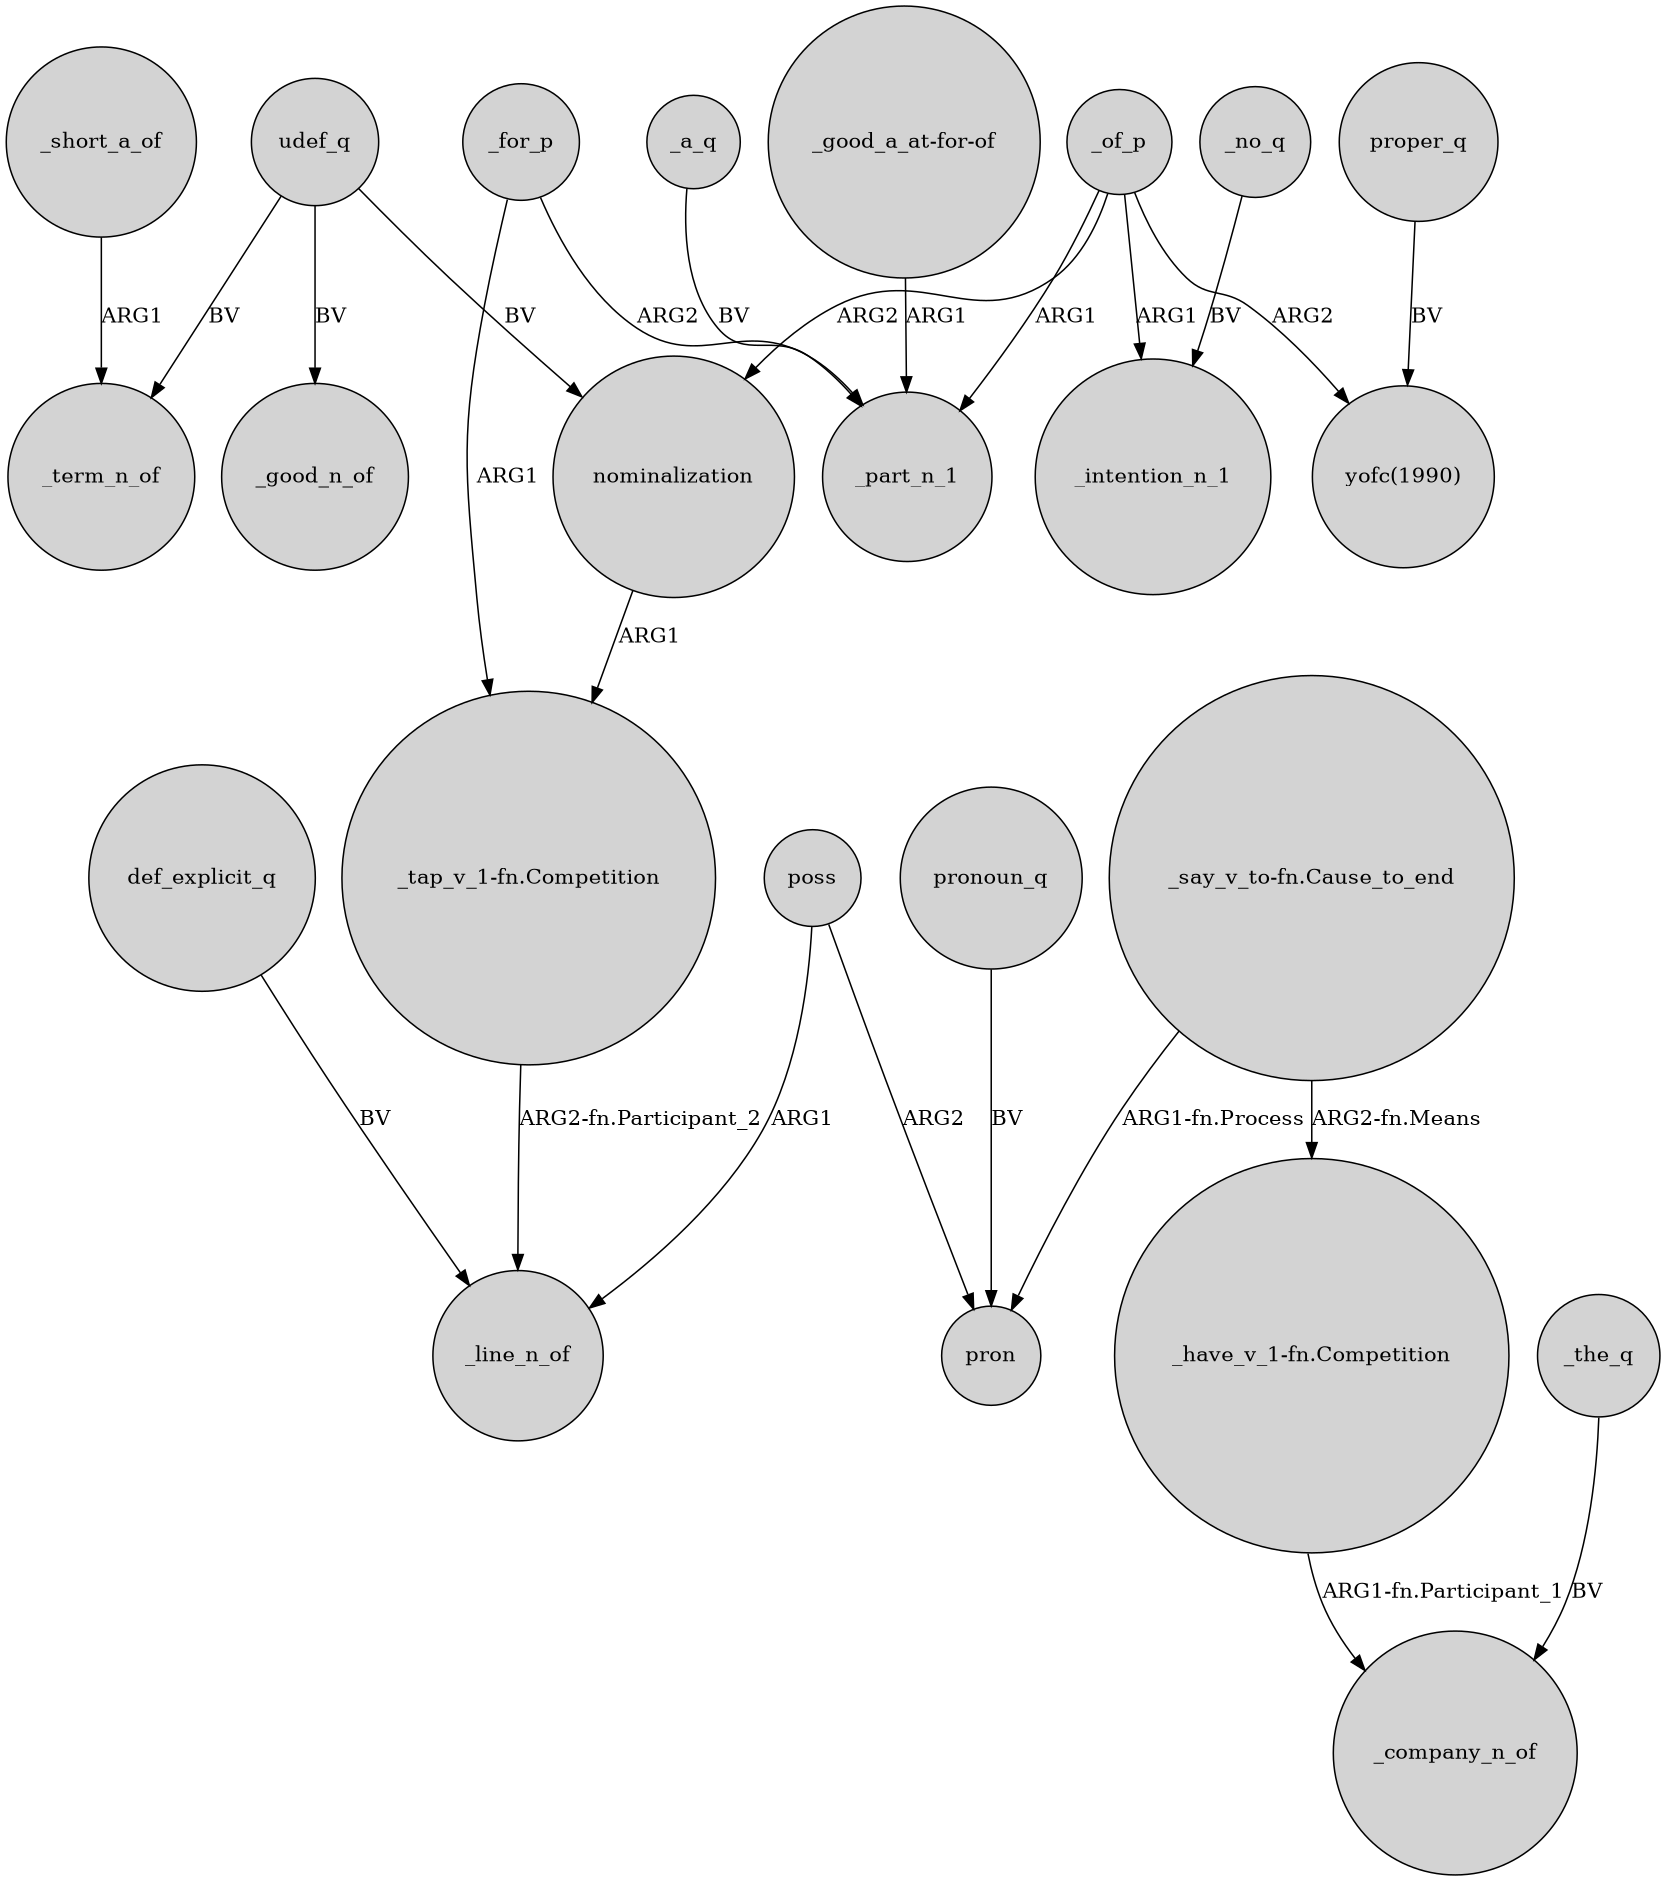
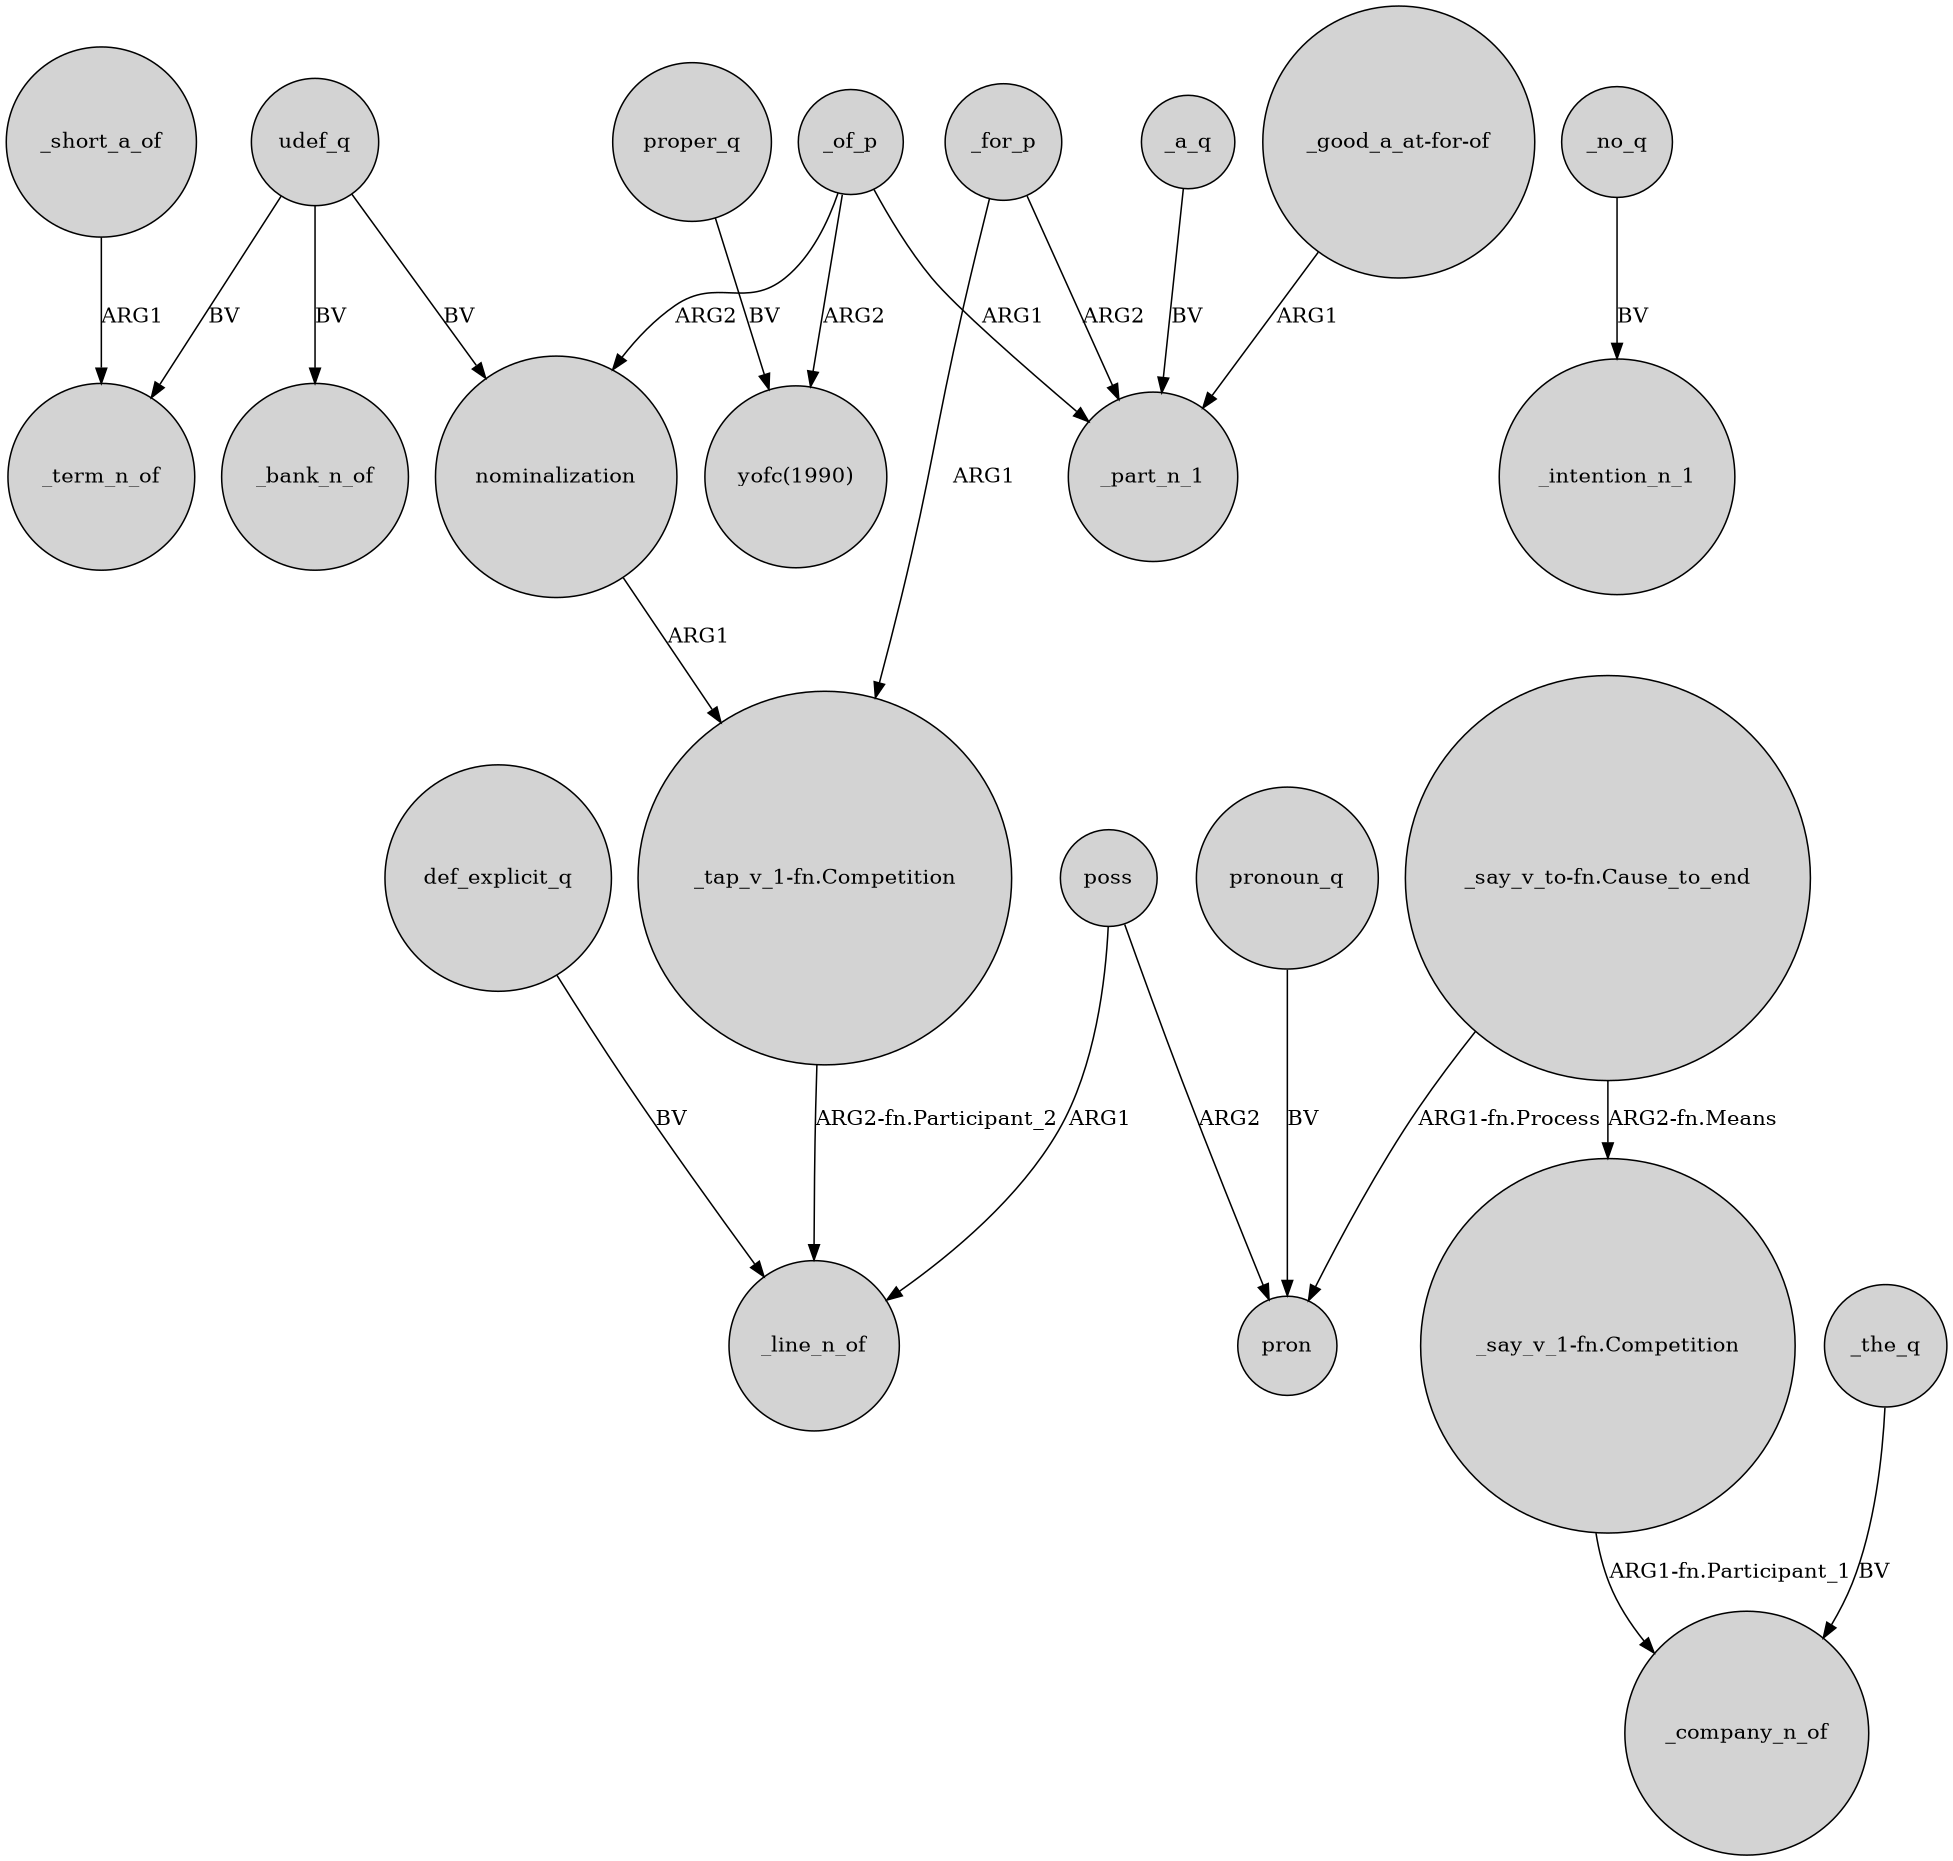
(1132, 269) -> none
(315, 477) -> (315, 477)
(1312, 1356) -> (1608, 1346)
